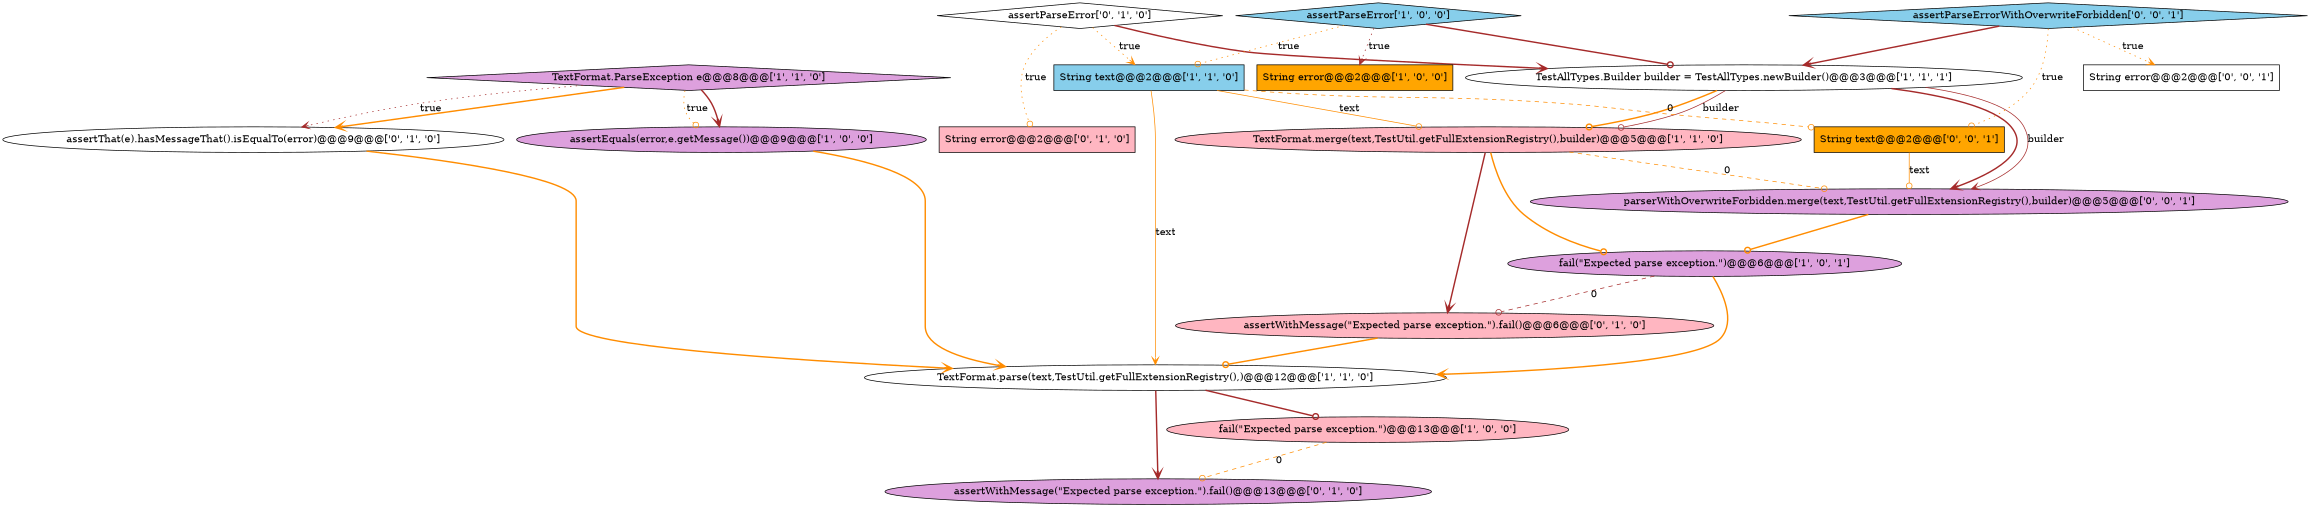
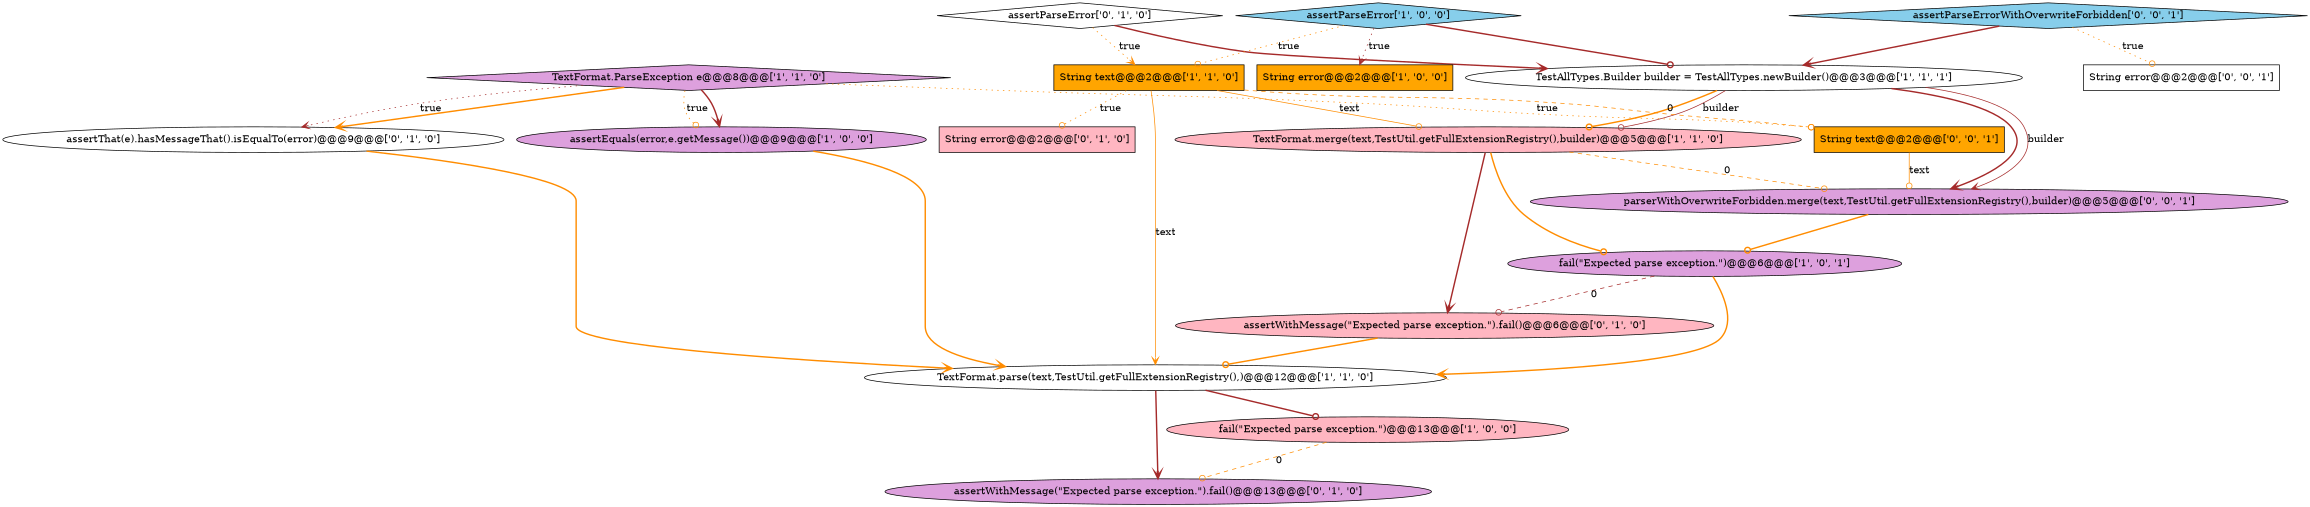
(2110, 45) -> (2110, 45)
(1024, 67) -> (1096, 107)
(1149, 78) -> (1149, 78)
(2029, 90) -> (1318, 101)
